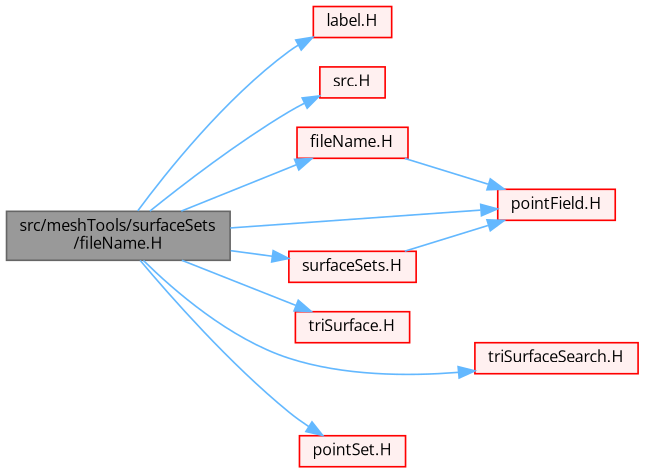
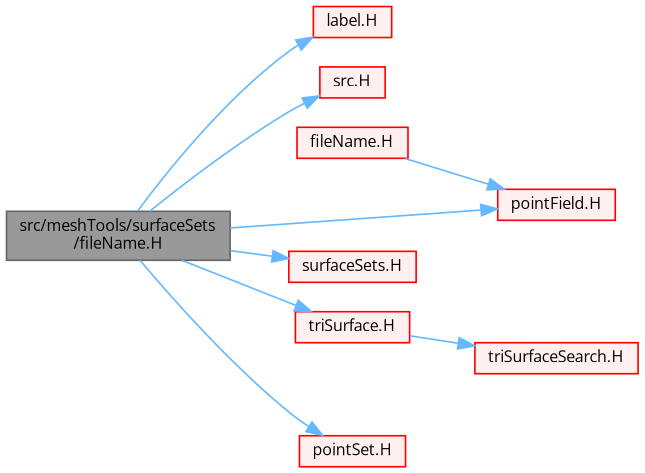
(239, 188) -> none
(446, 238) -> none
(286, 357) -> (434, 340)
